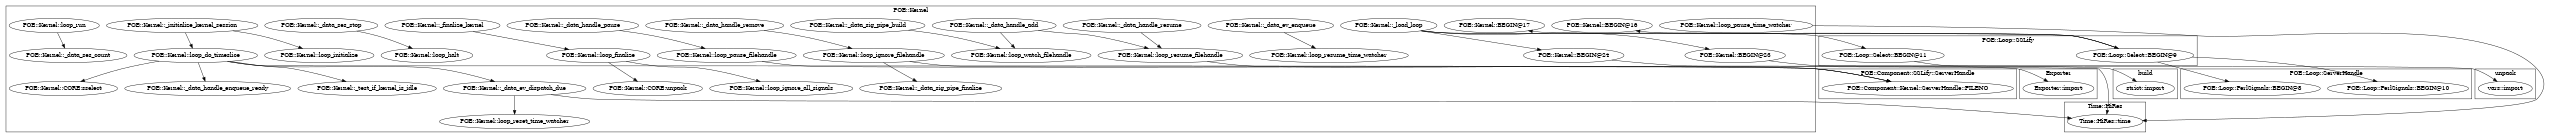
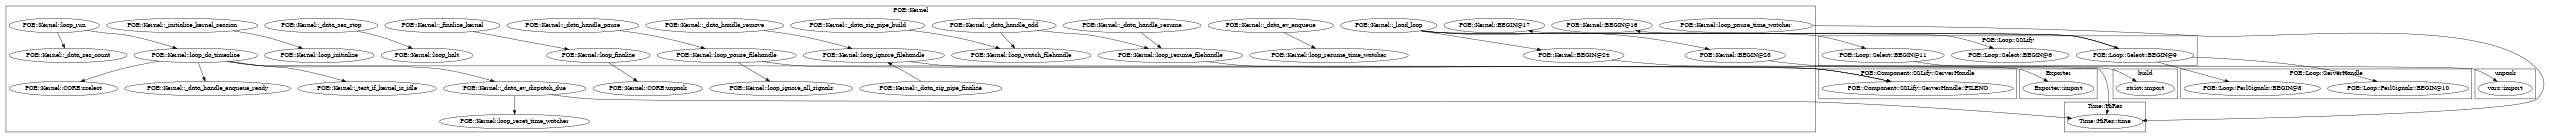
(188, 39) -> (130, 36)
none -> (2010, 55)
(702, 68) -> (752, 71)
(898, 71) -> (906, 73)
(1918, 88) -> (1918, 88)
